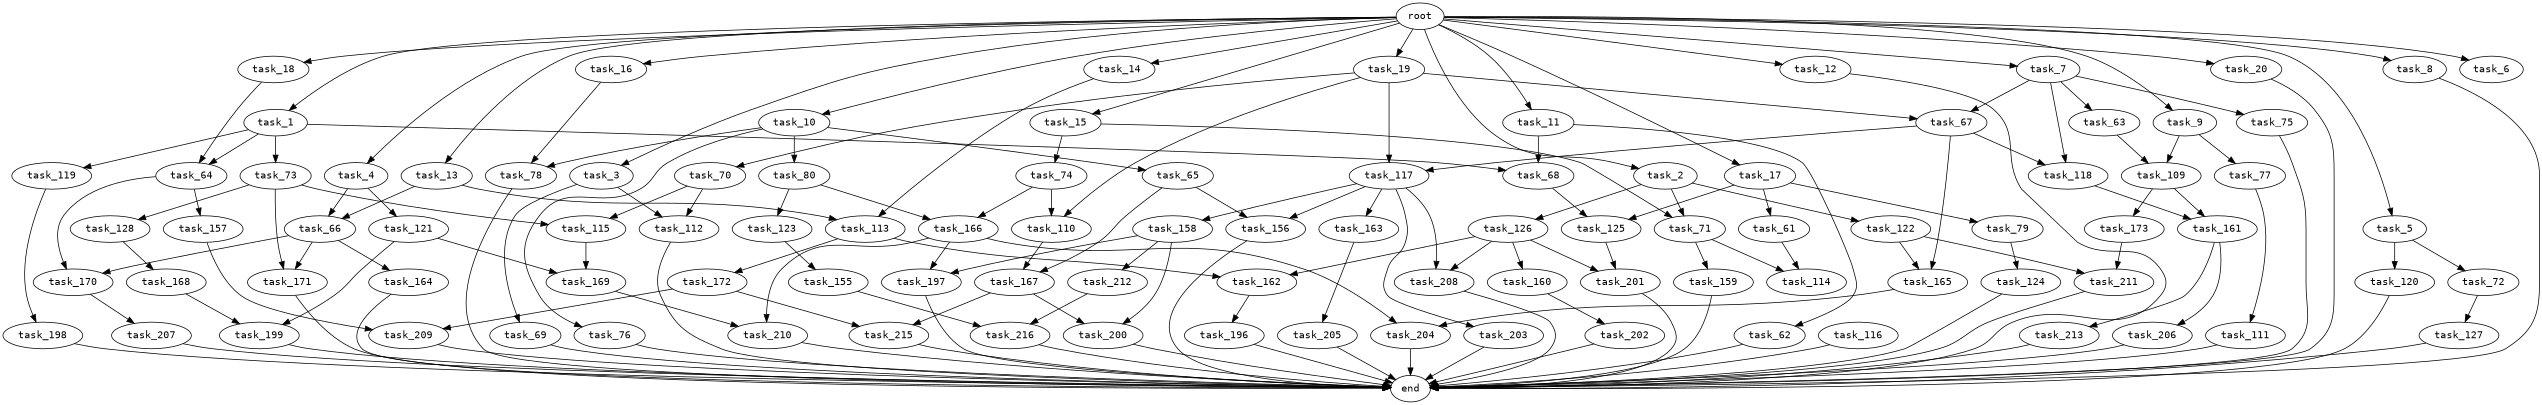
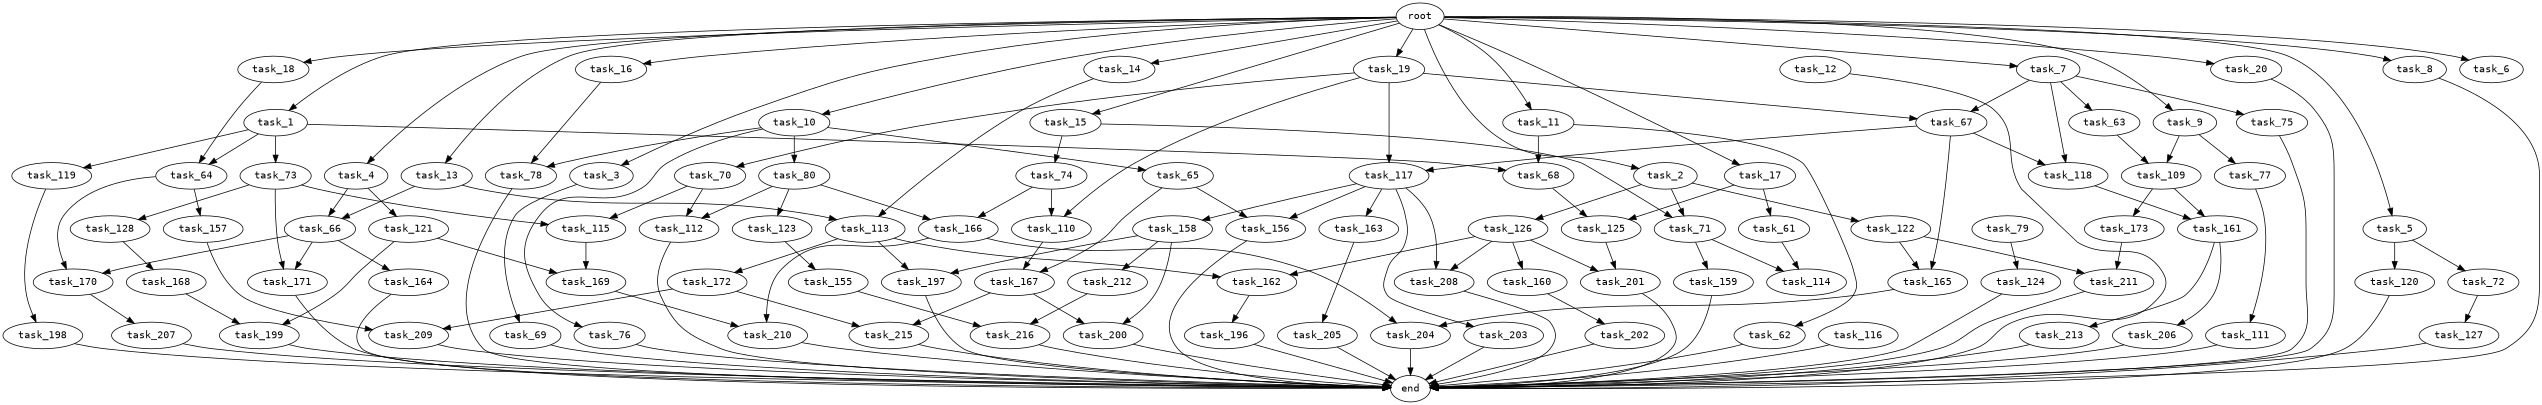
(1609, 42) -> none
(634, 198) -> (740, 201)
(1880, 202) -> none
(942, 252) -> (891, 253)
